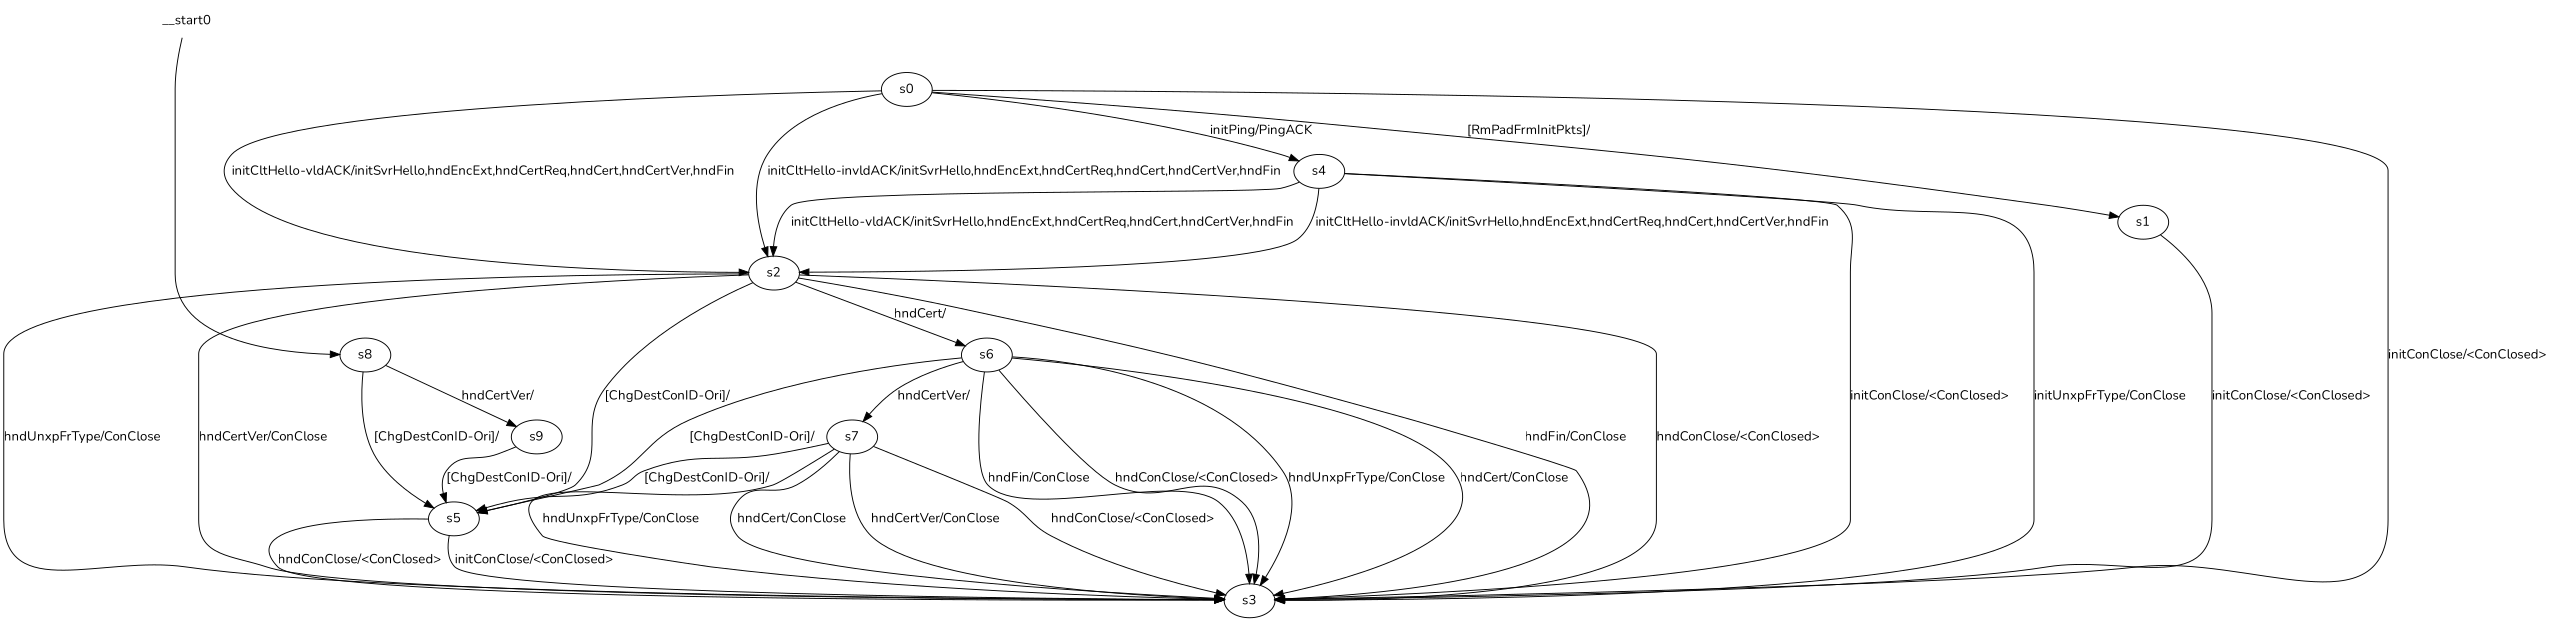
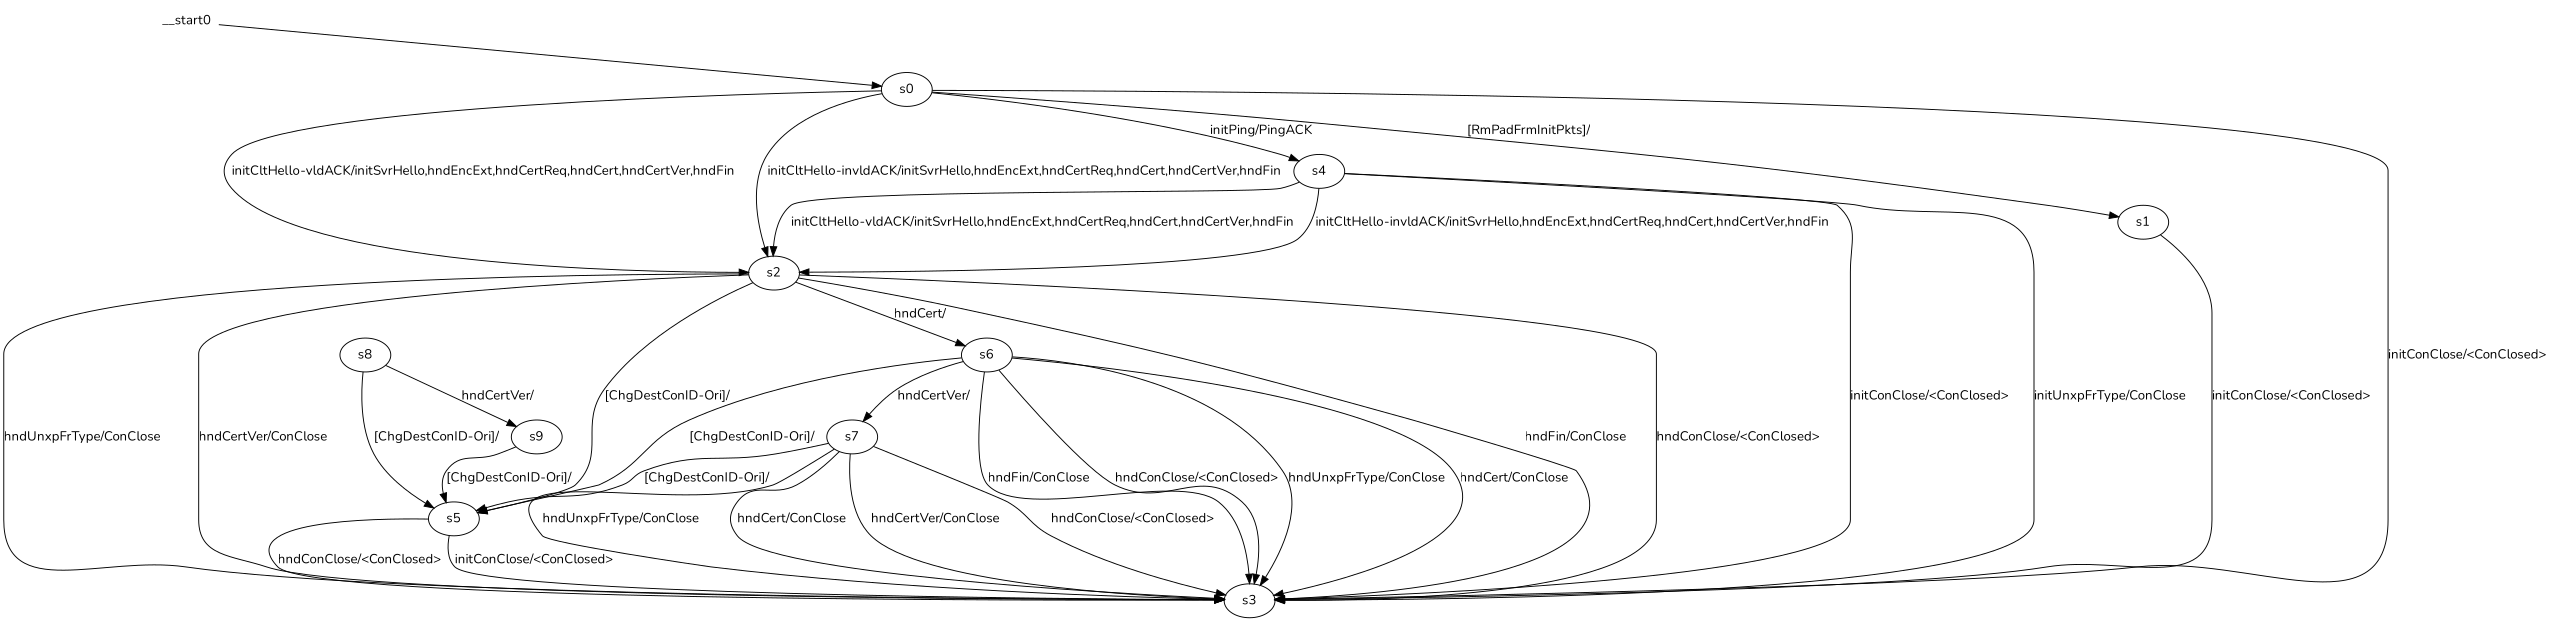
(175, 251) -> (545, 55)
